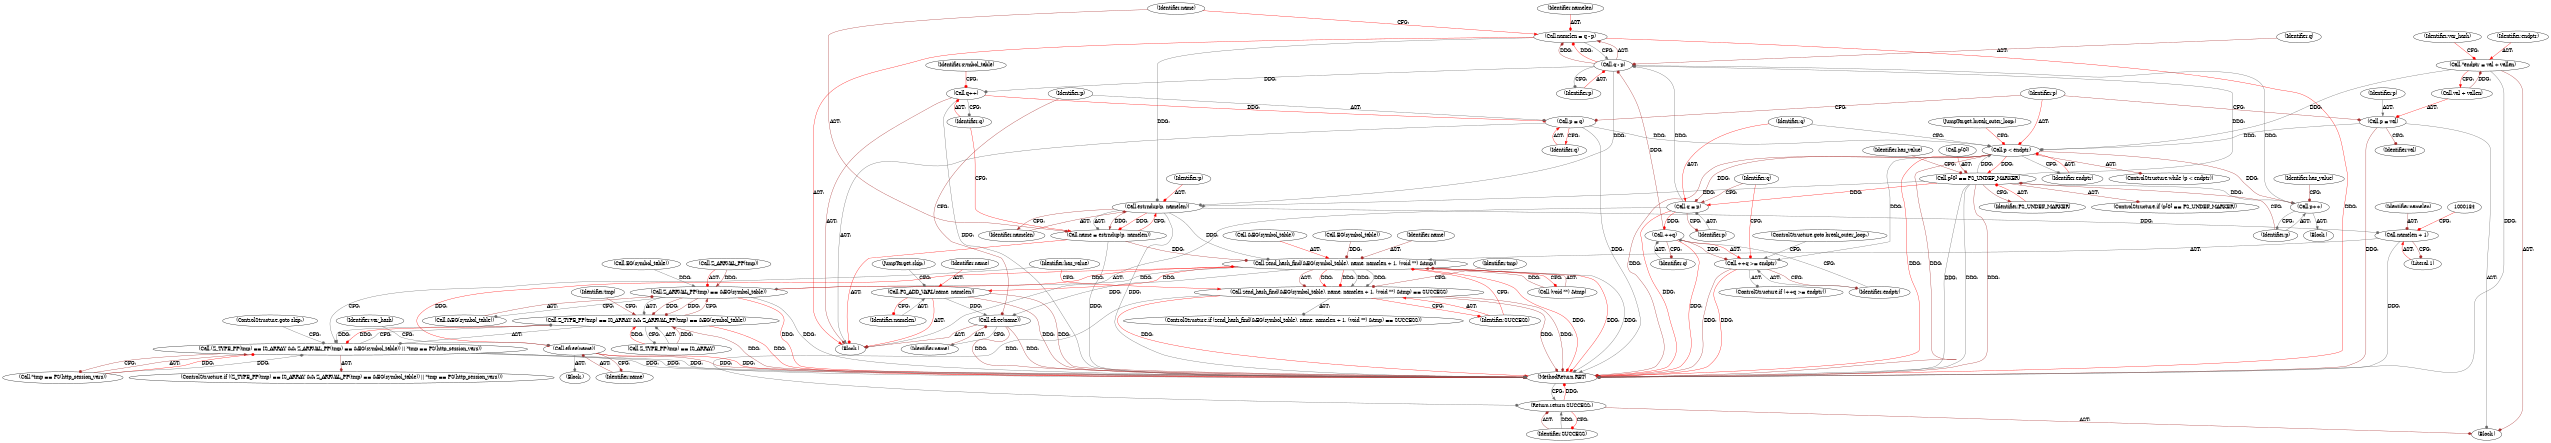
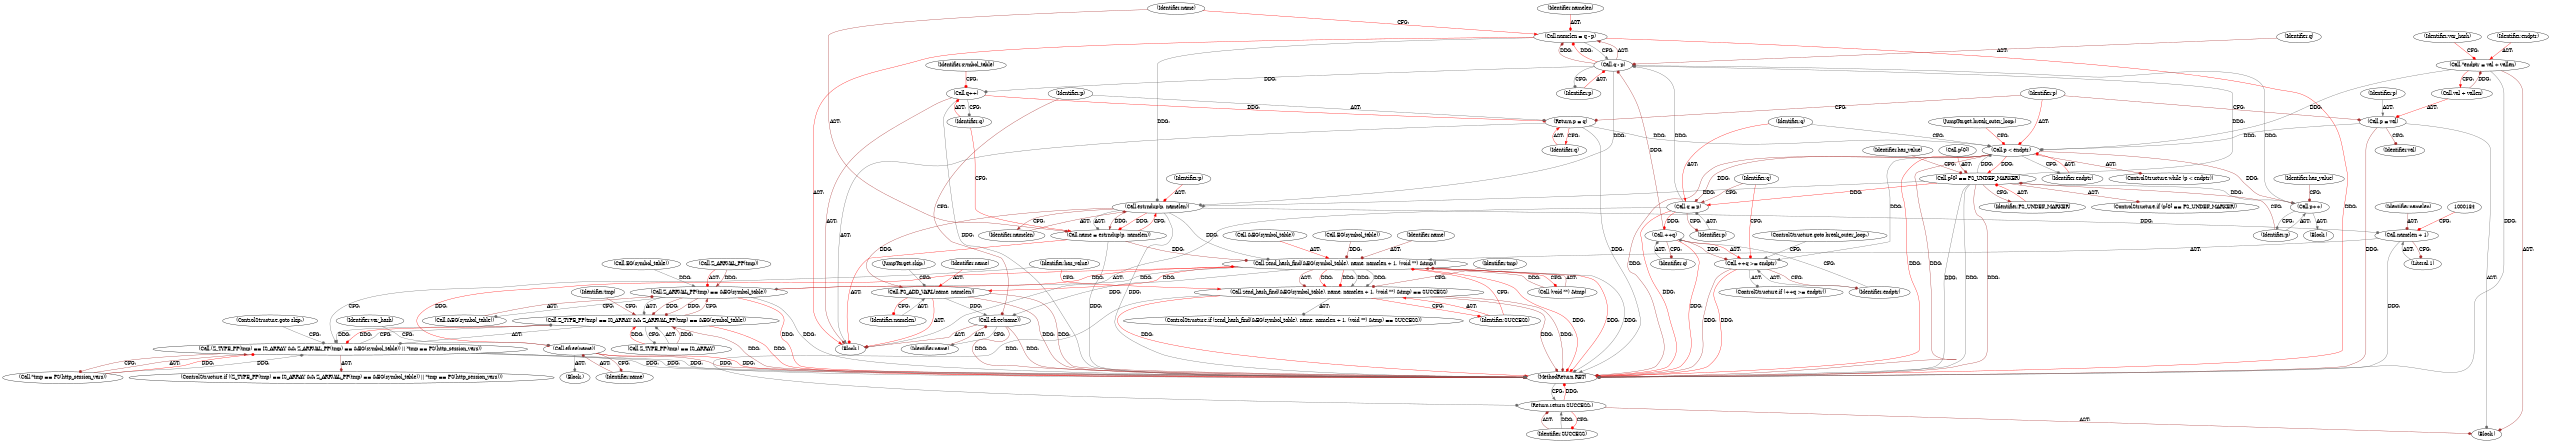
(1570, 122) -> (1570, 122)
(1980, 163) -> (1980, 163)
none -> (970, 220)
(2404, 253) -> (2404, 253)
